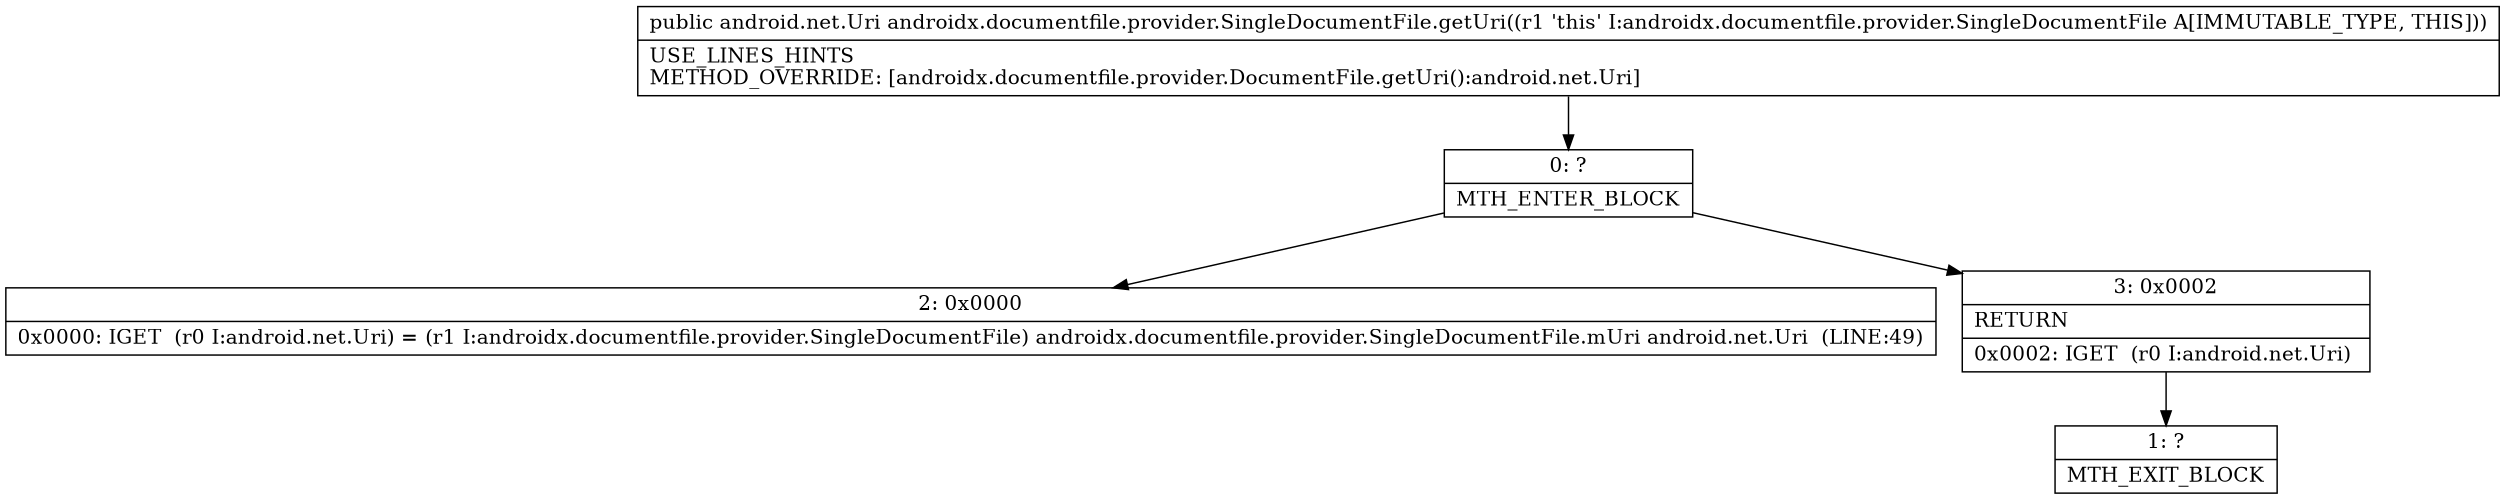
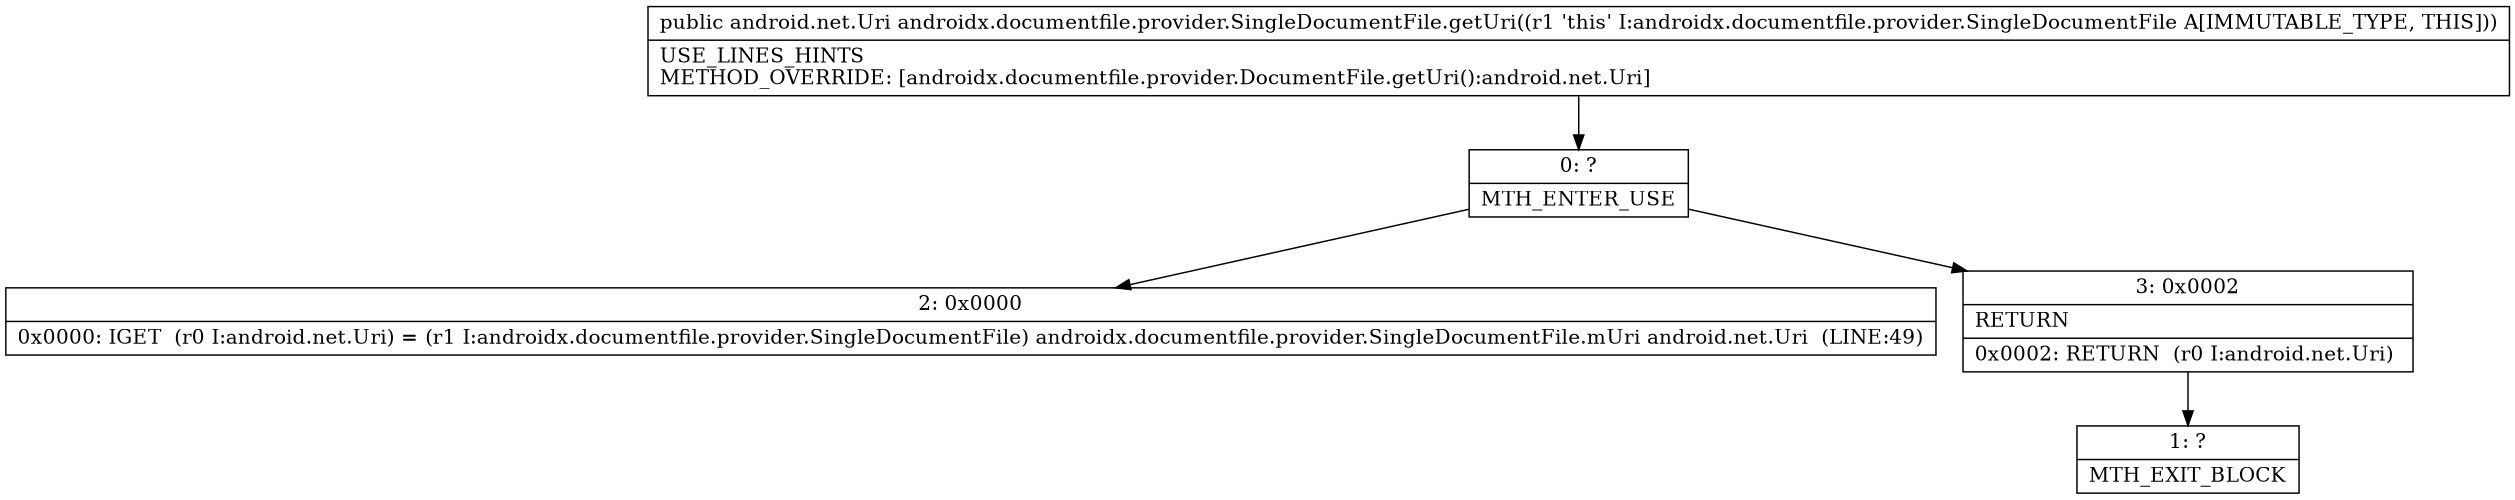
(1569, 199) -> (1579, 199)
(2166, 354) -> (2188, 354)
